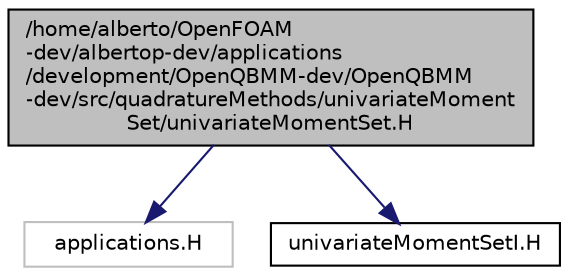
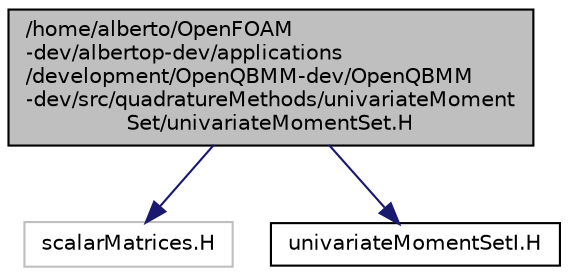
(129, 244) -> (129, 244)
